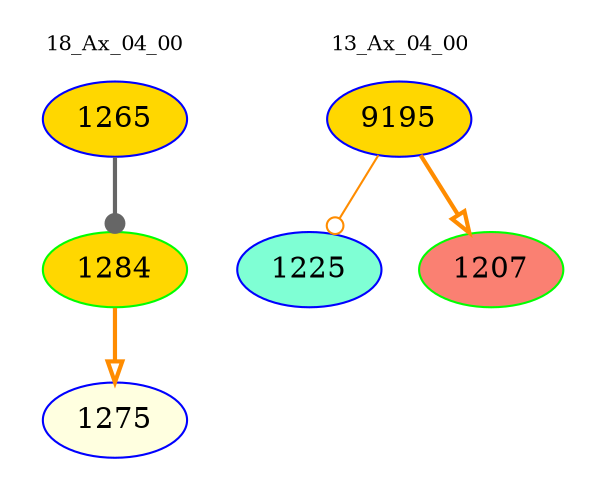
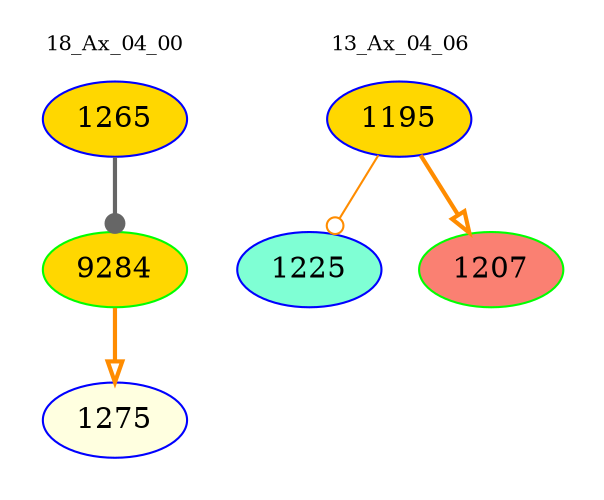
(400, 45) -> (400, 45)
(399, 119) -> (399, 119)
(115, 270) -> (115, 270)
